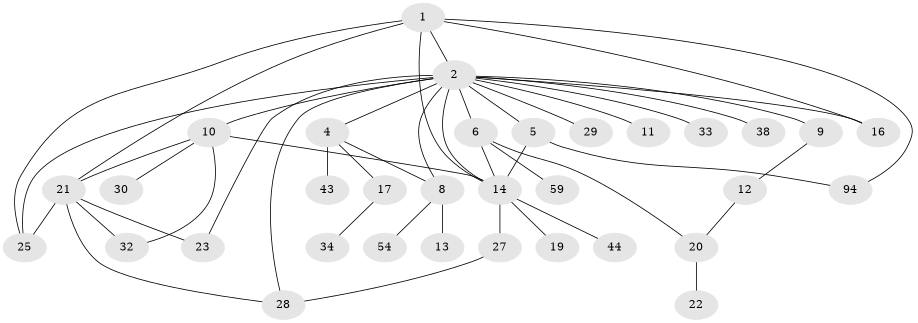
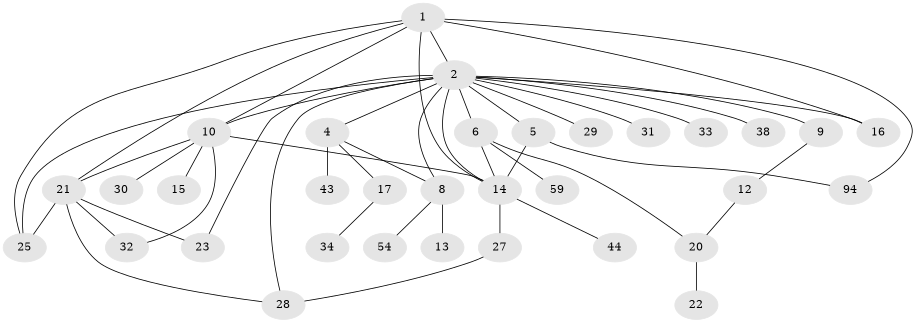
none -> (316, 75)
(648, 133) -> (648, 133)
none -> (179, 190)
(557, 248) -> none
